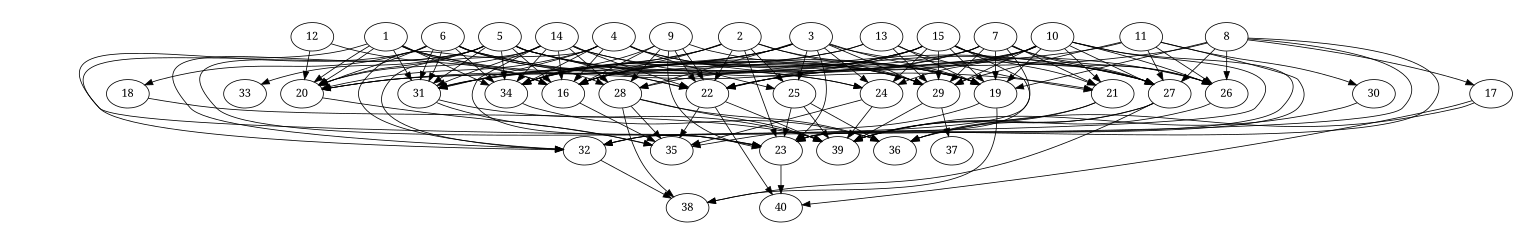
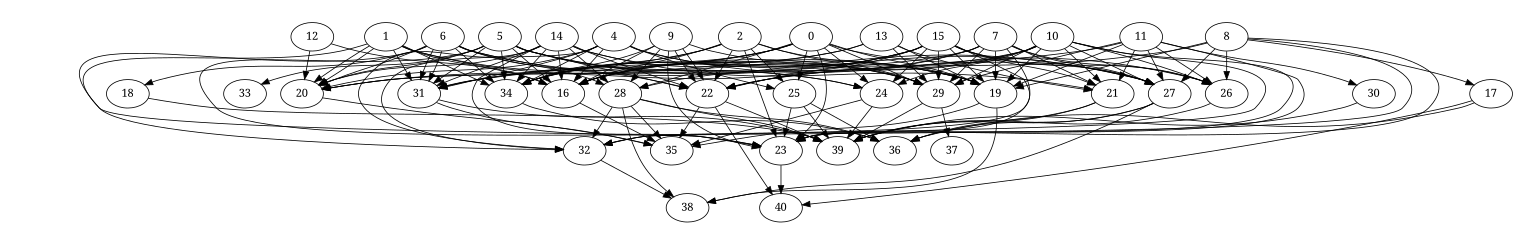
(811, 37) -> (811, 37)
none -> (1129, 62)
none -> (1072, 64)
(196, 111) -> (605, 119)
